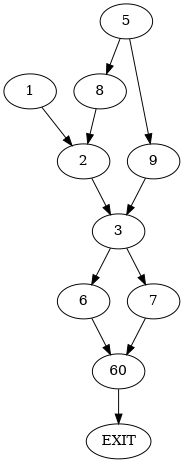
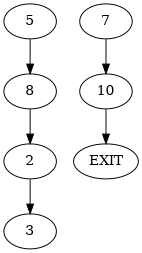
(30, 91) -> none
(154, 161) -> none
(134, 262) -> none
(84, 301) -> none
(119, 371) -> (106, 91)
